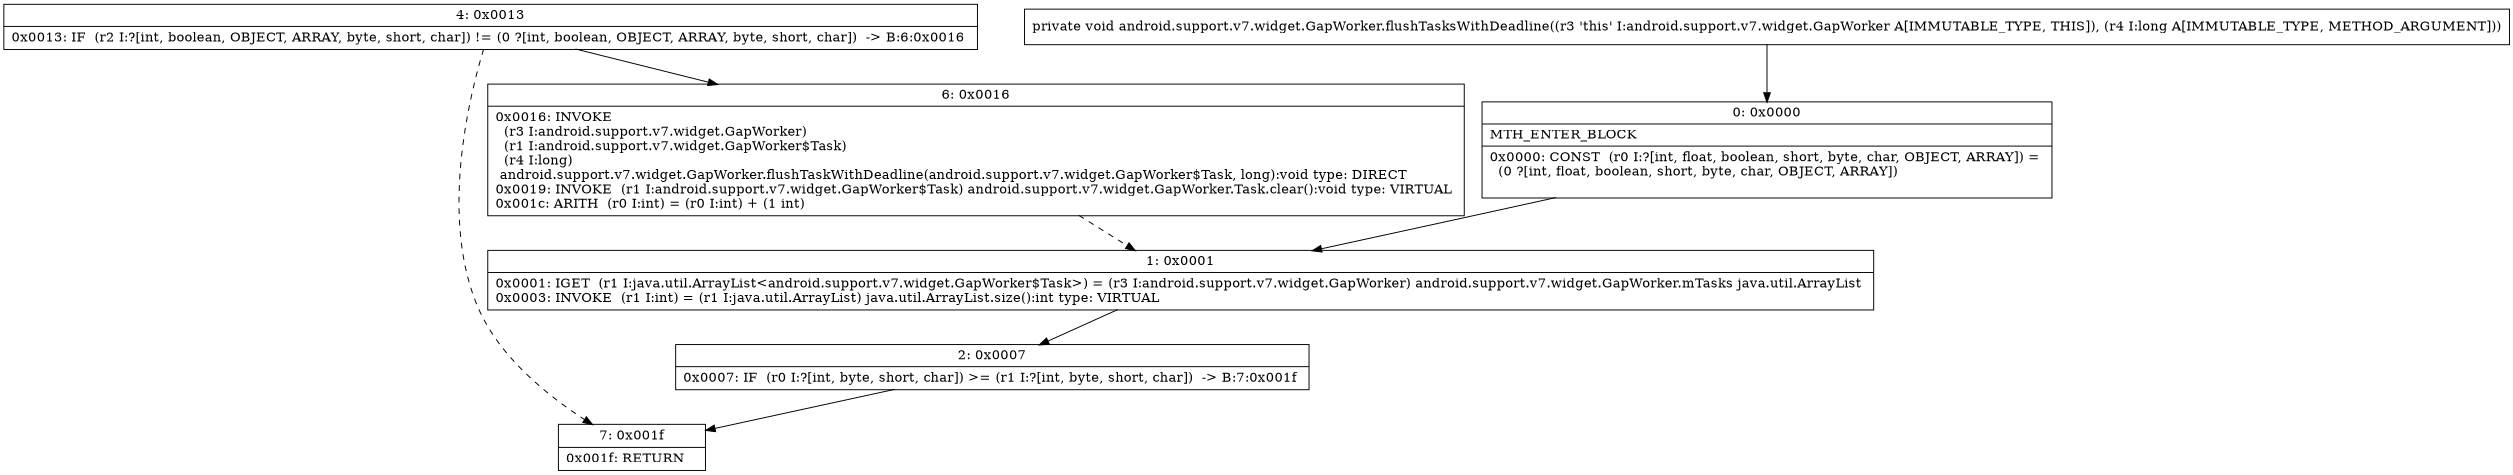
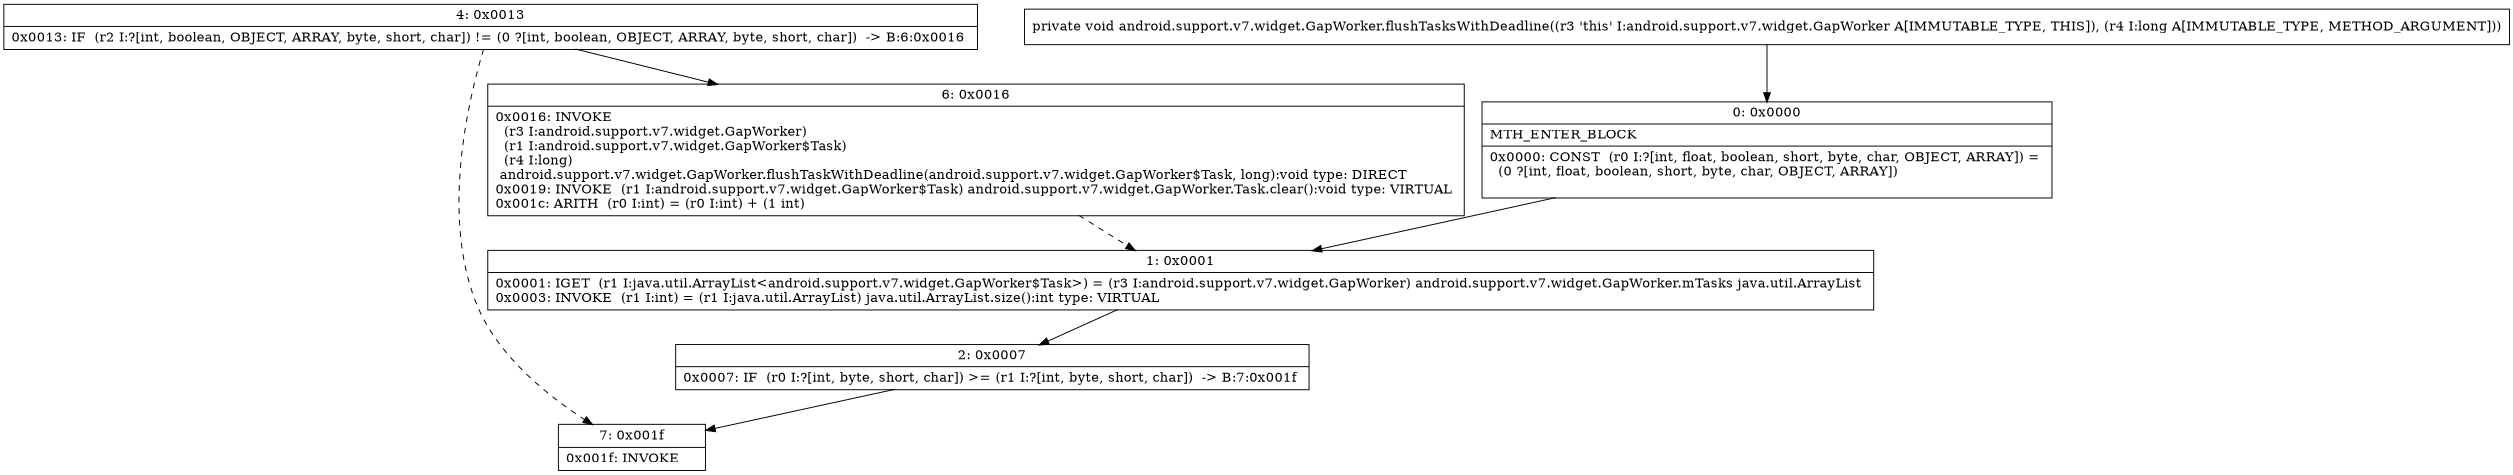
(632, 458) -> (630, 458)
